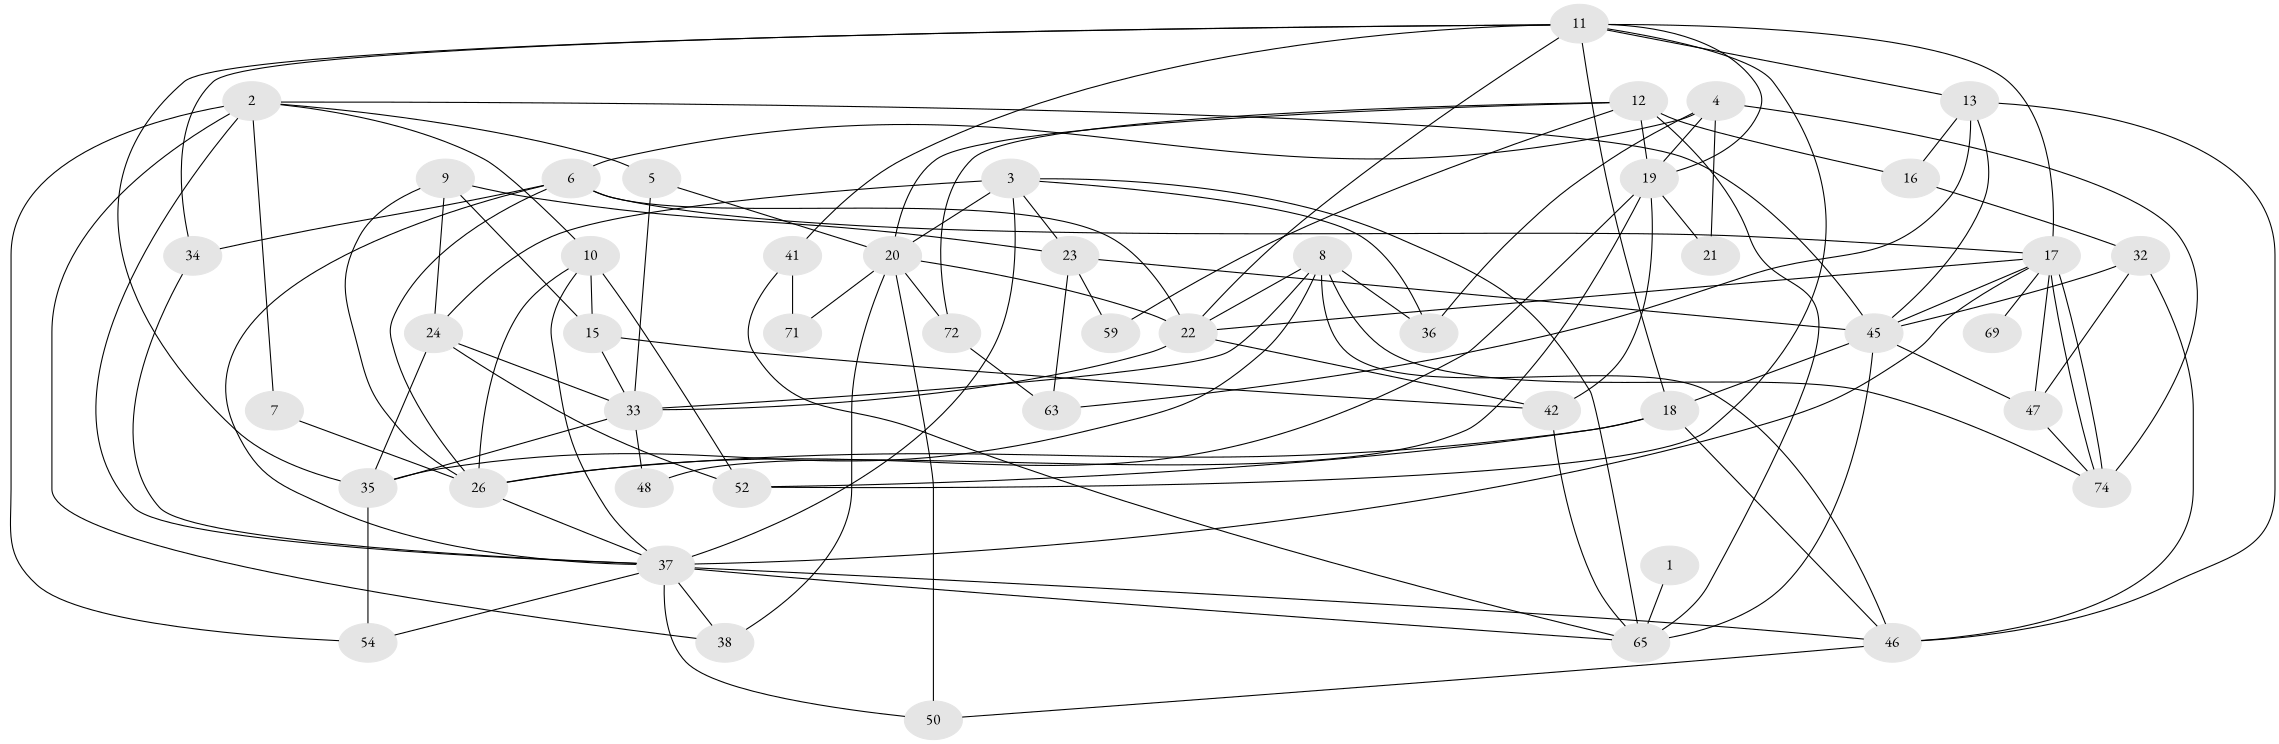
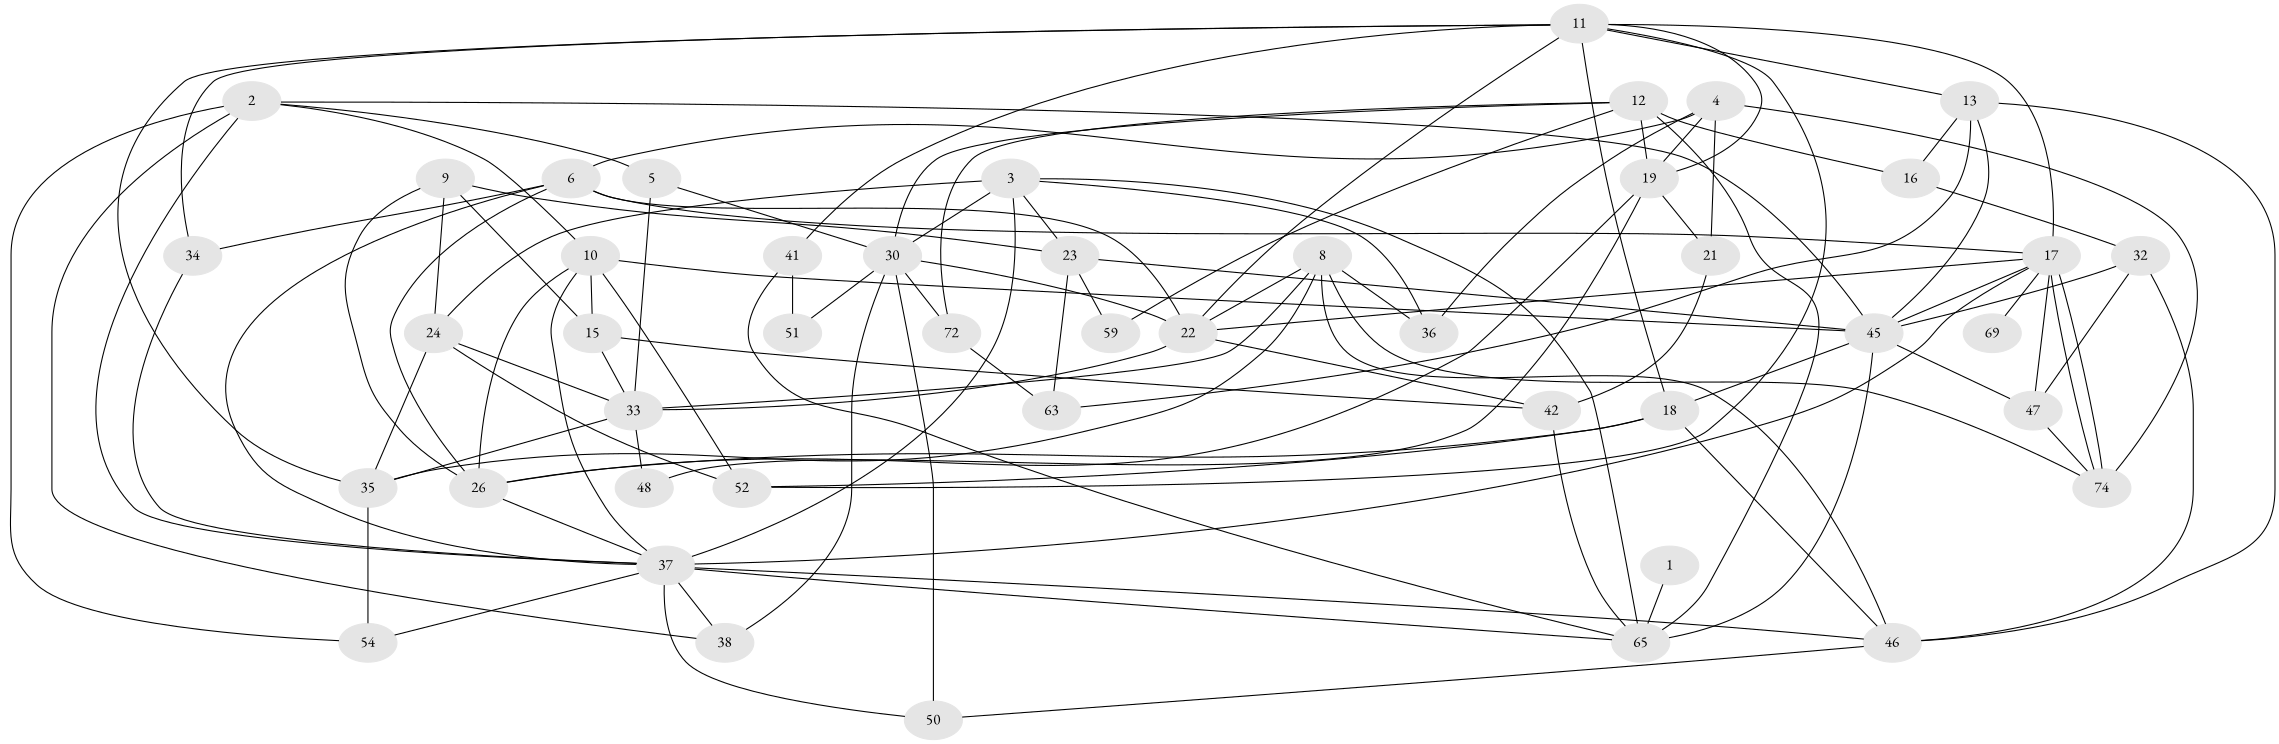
(893, 256) -> (893, 256)
none -> (1201, 300)
(1645, 300) -> (1661, 358)
(793, 333) -> (793, 333)
(274, 411) -> none
